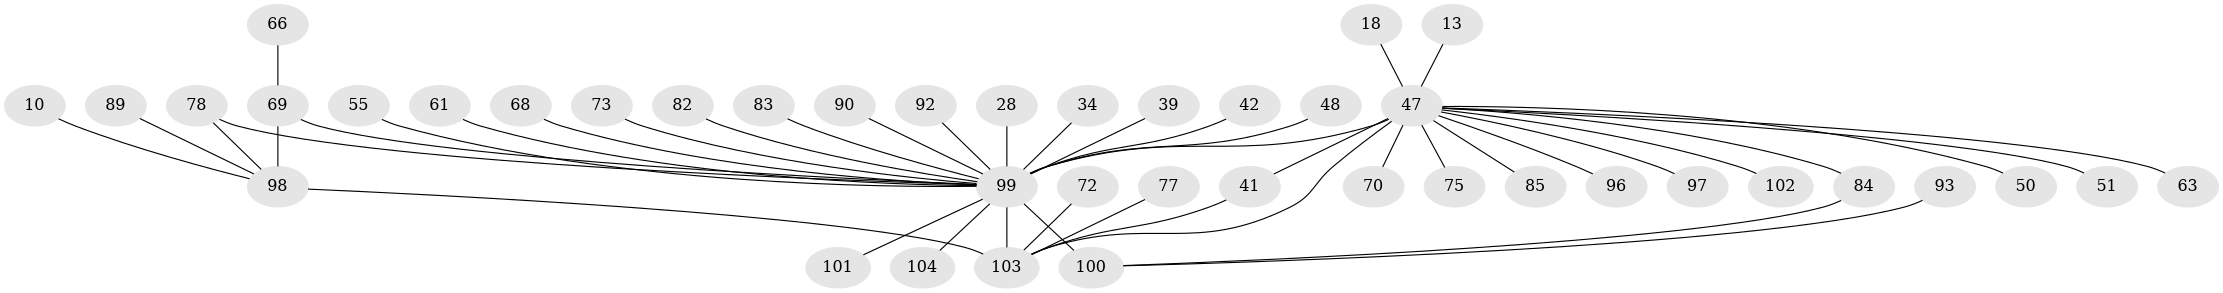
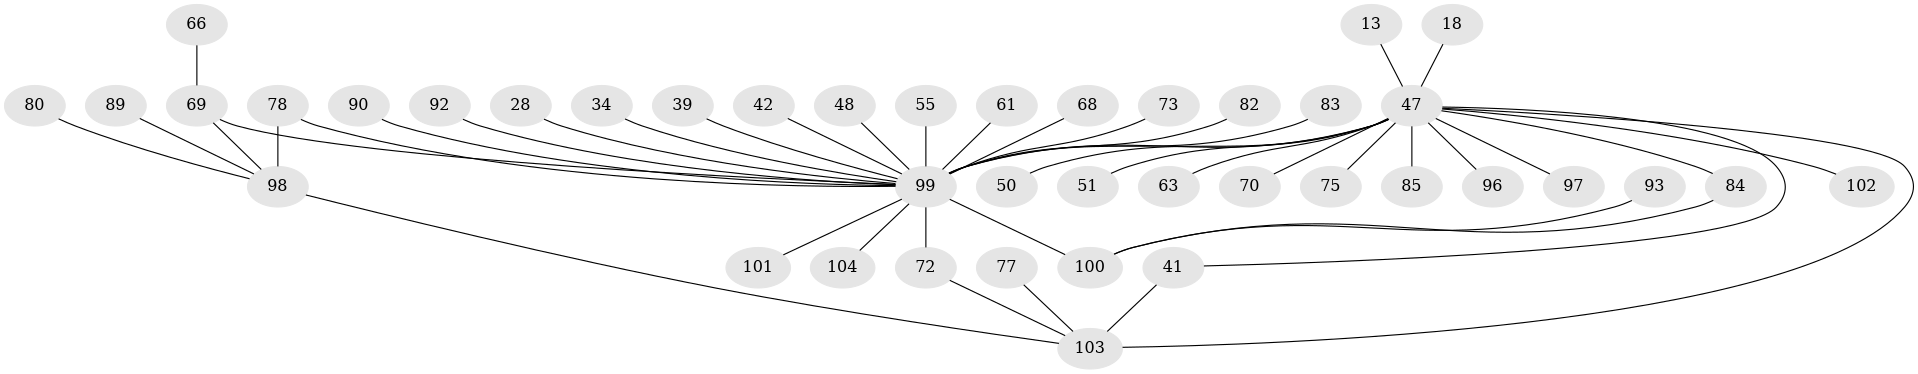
(35, 106) -> (35, 106)
(1007, 227) -> (926, 227)
